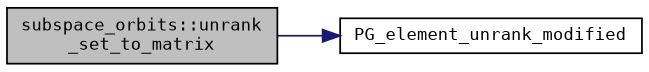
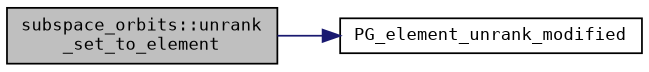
(142, 36) -> (142, 36)
